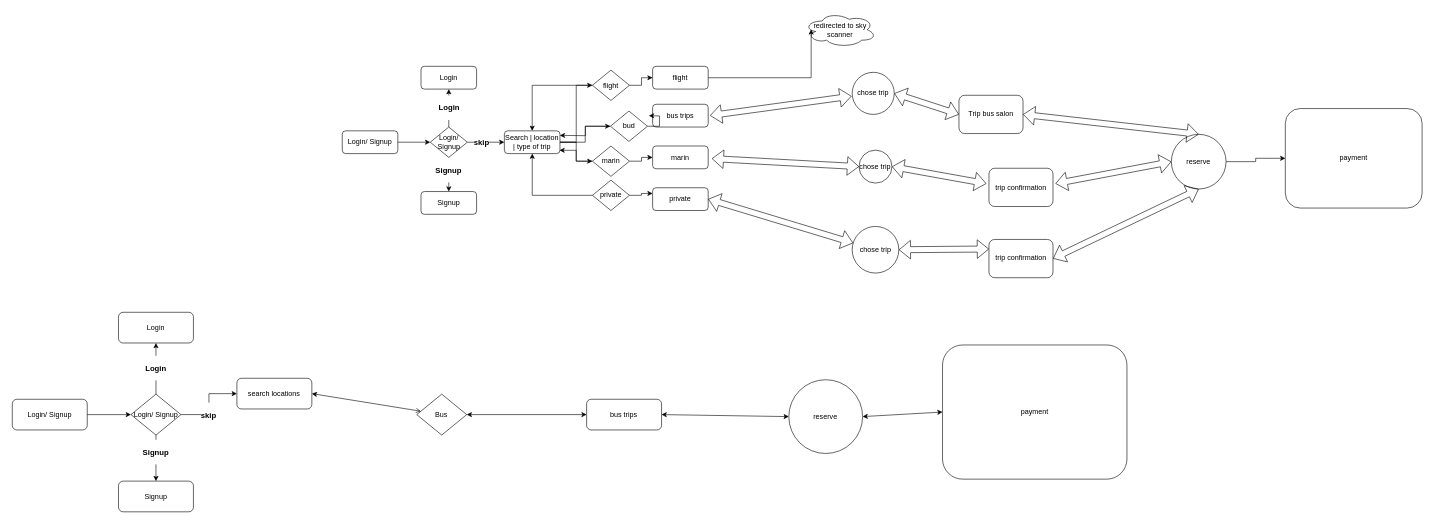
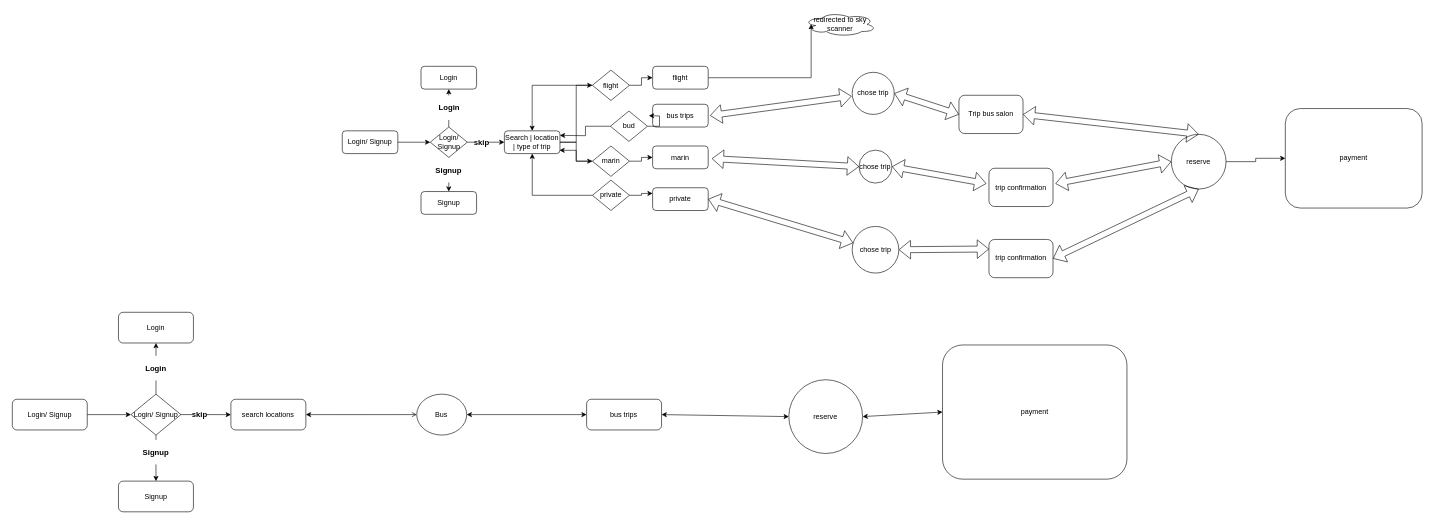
(840, 30) -> (840, 24)
(584, 142) -> none
(274, 394) -> (268, 415)
(442, 415) -> (442, 415)
